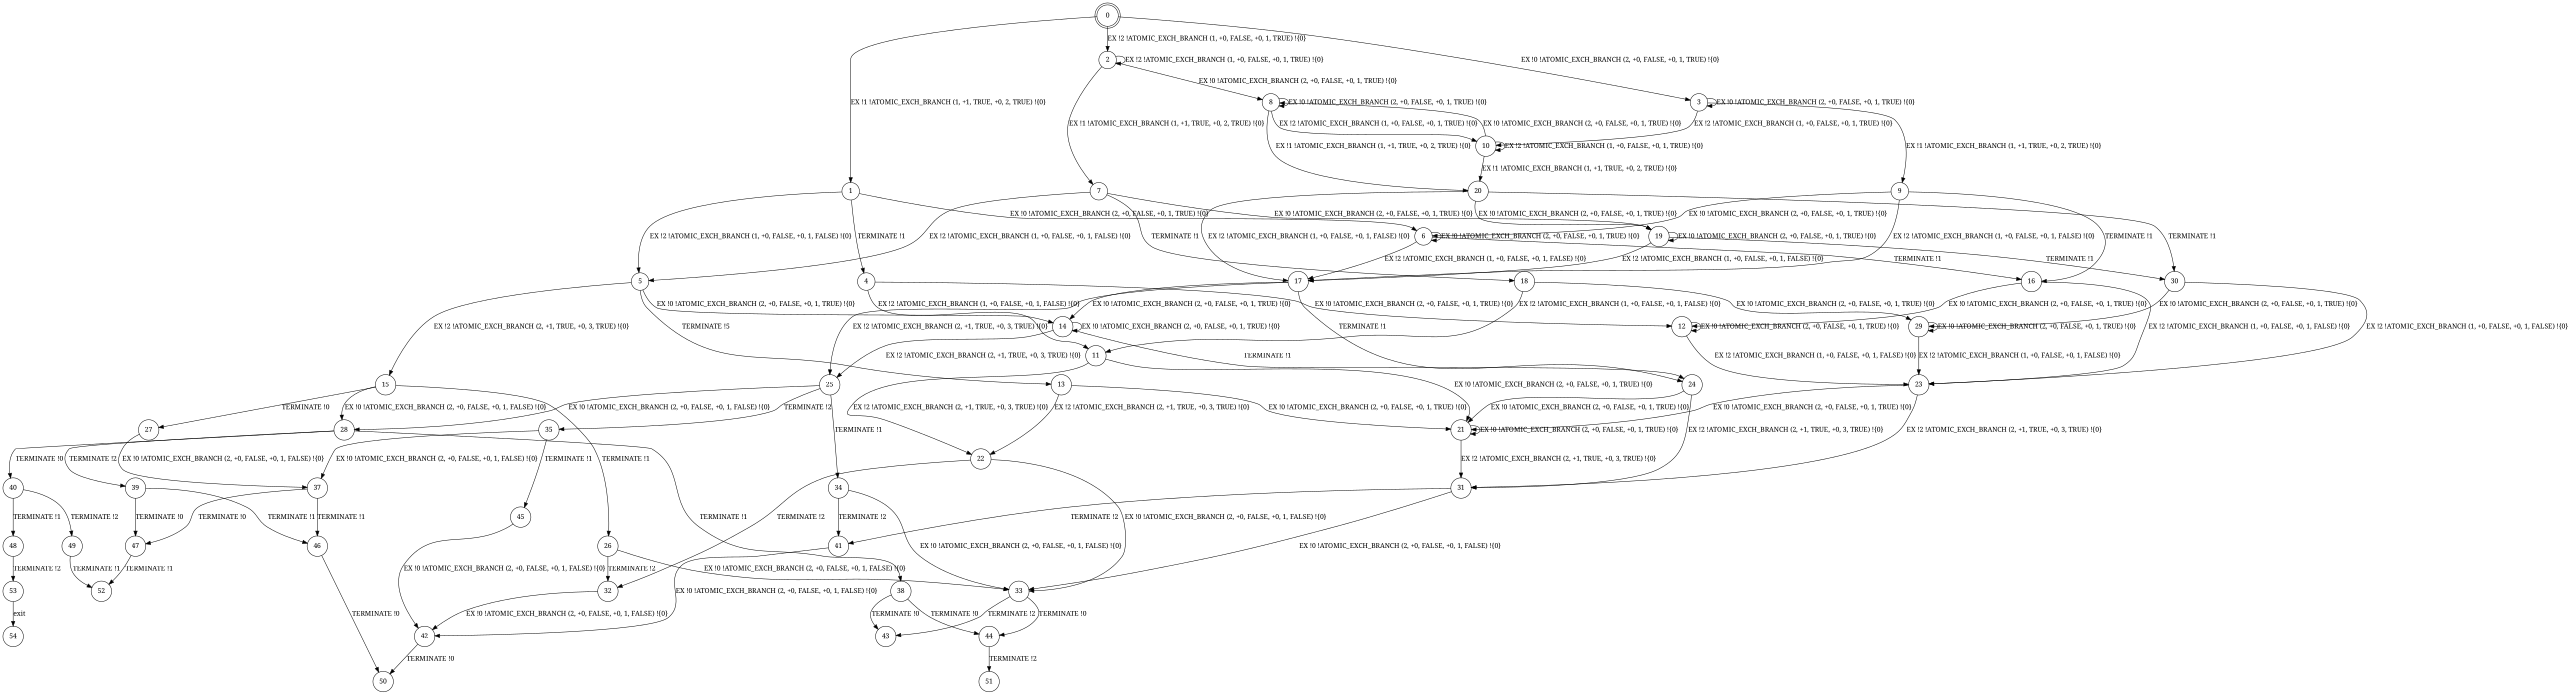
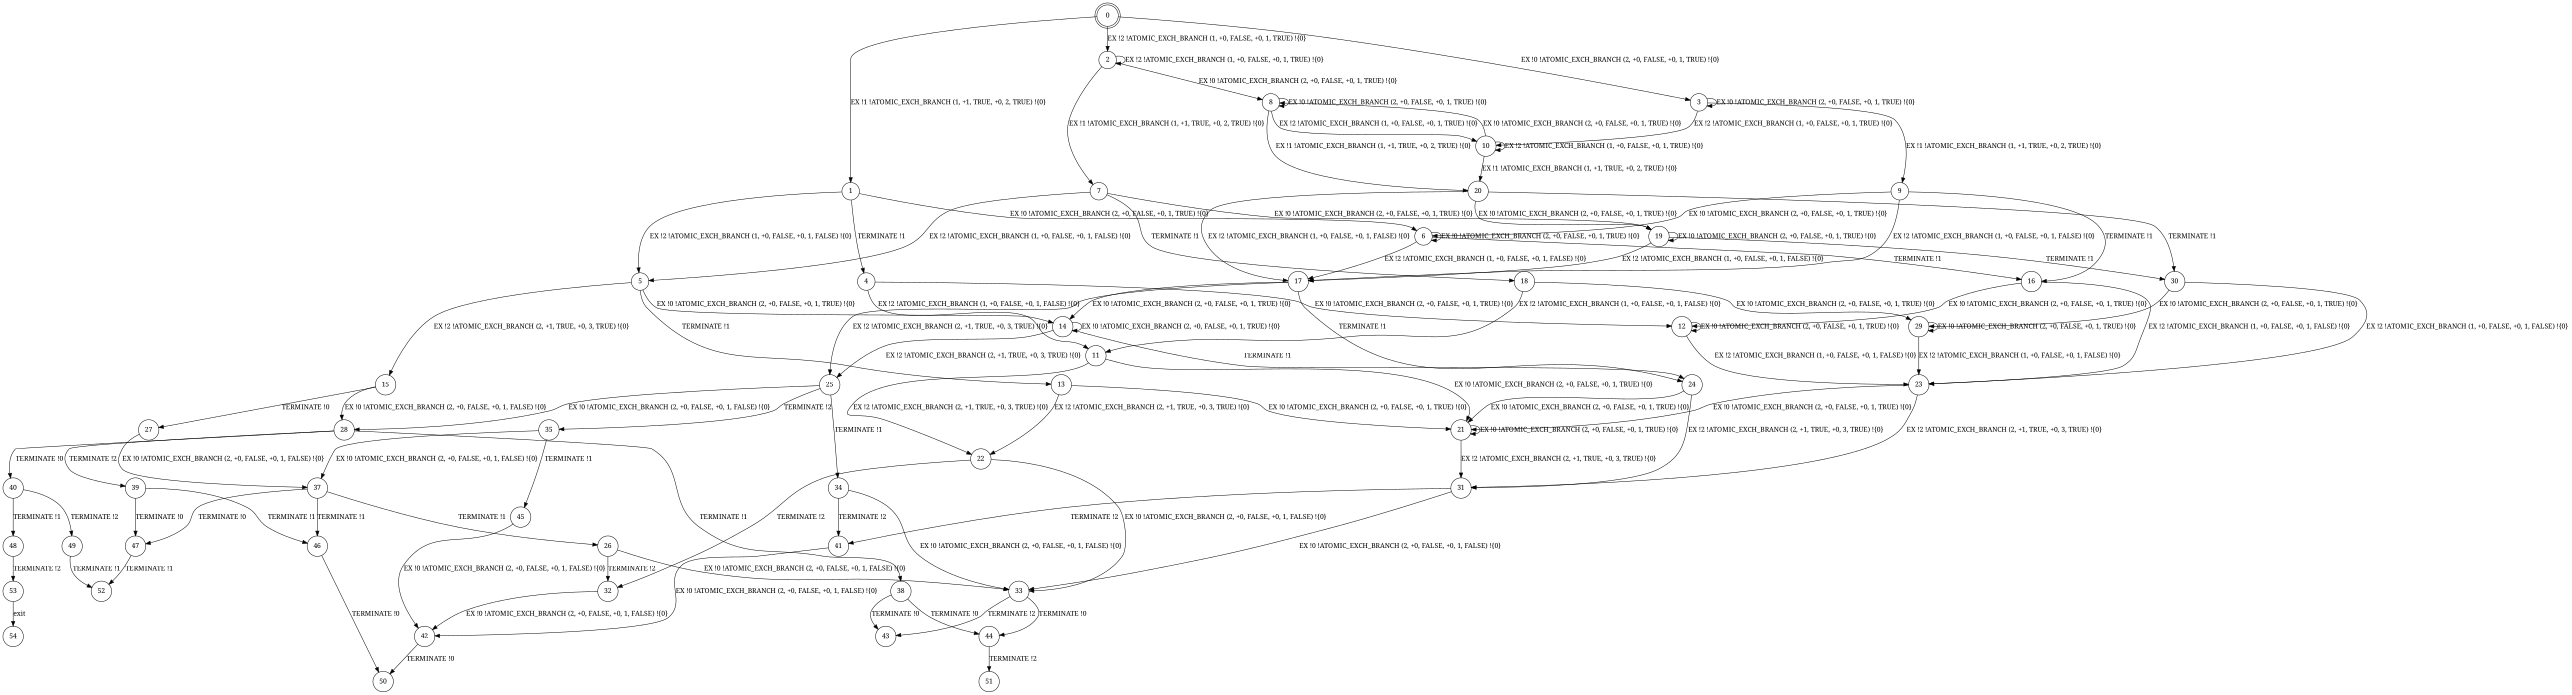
(706, 327) -> (706, 327)
(546, 403) -> (458, 527)
